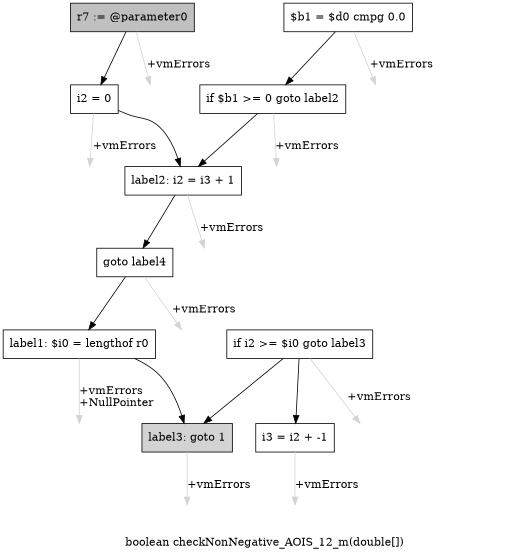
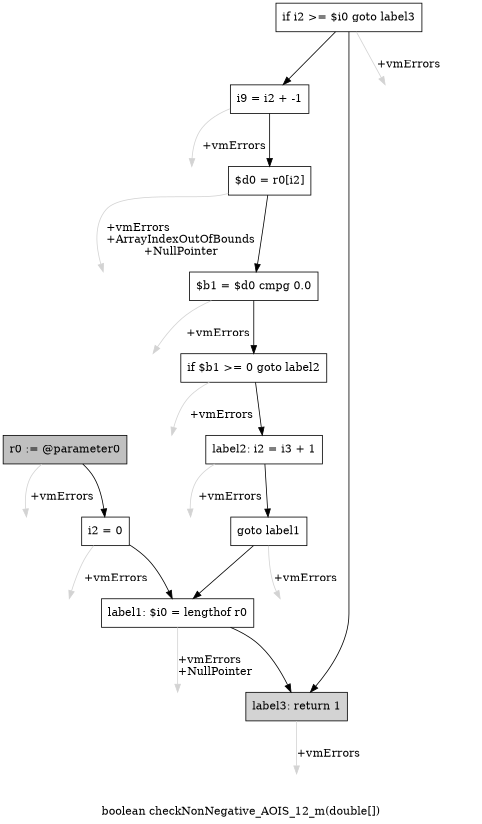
(132, 17) -> (65, 450)
(156, 125) -> (153, 565)
none -> (270, 181)
(135, 263) -> (269, 531)
(187, 438) -> (297, 707)
(295, 438) -> (270, 99)
